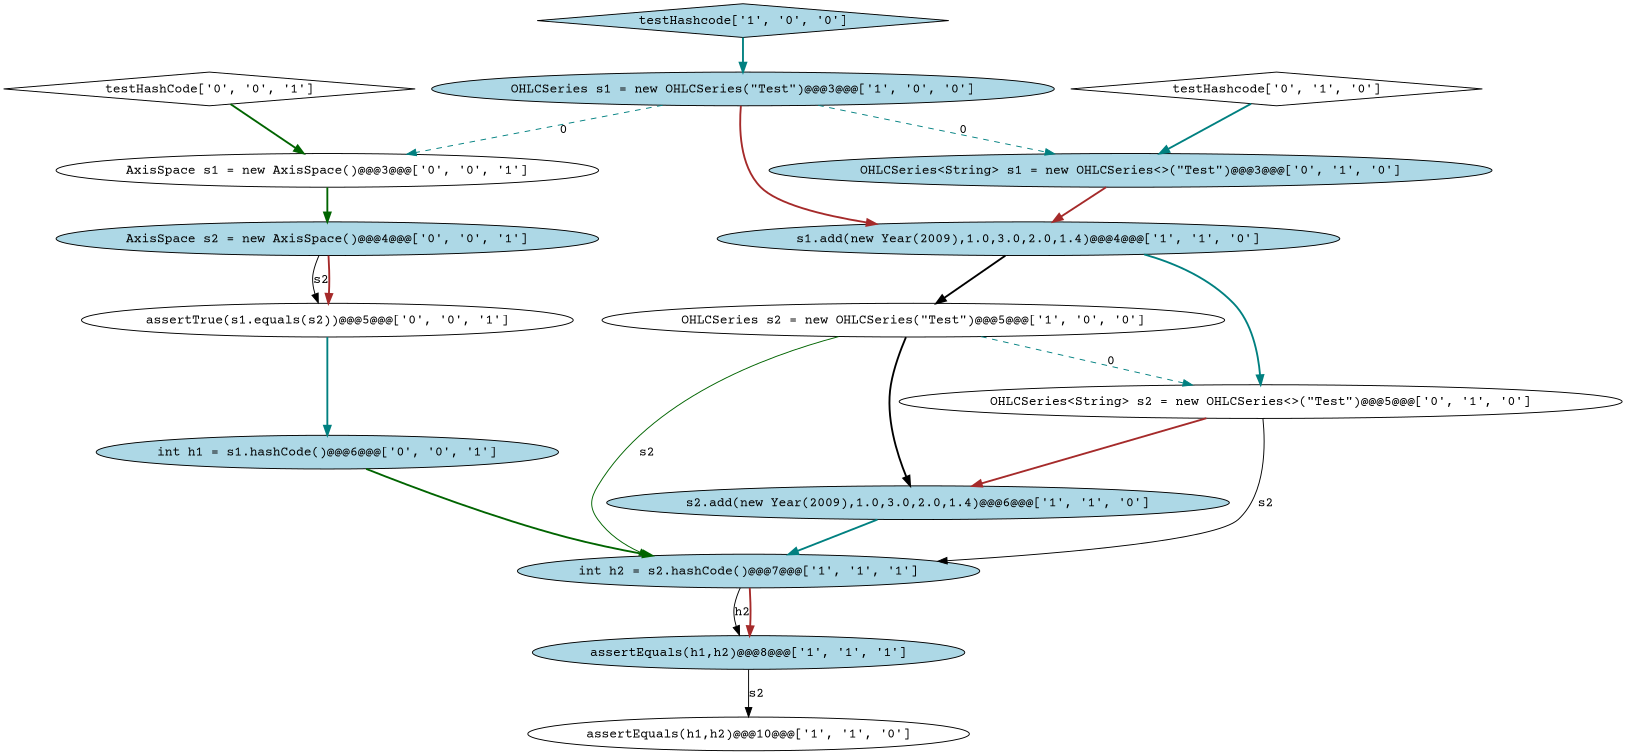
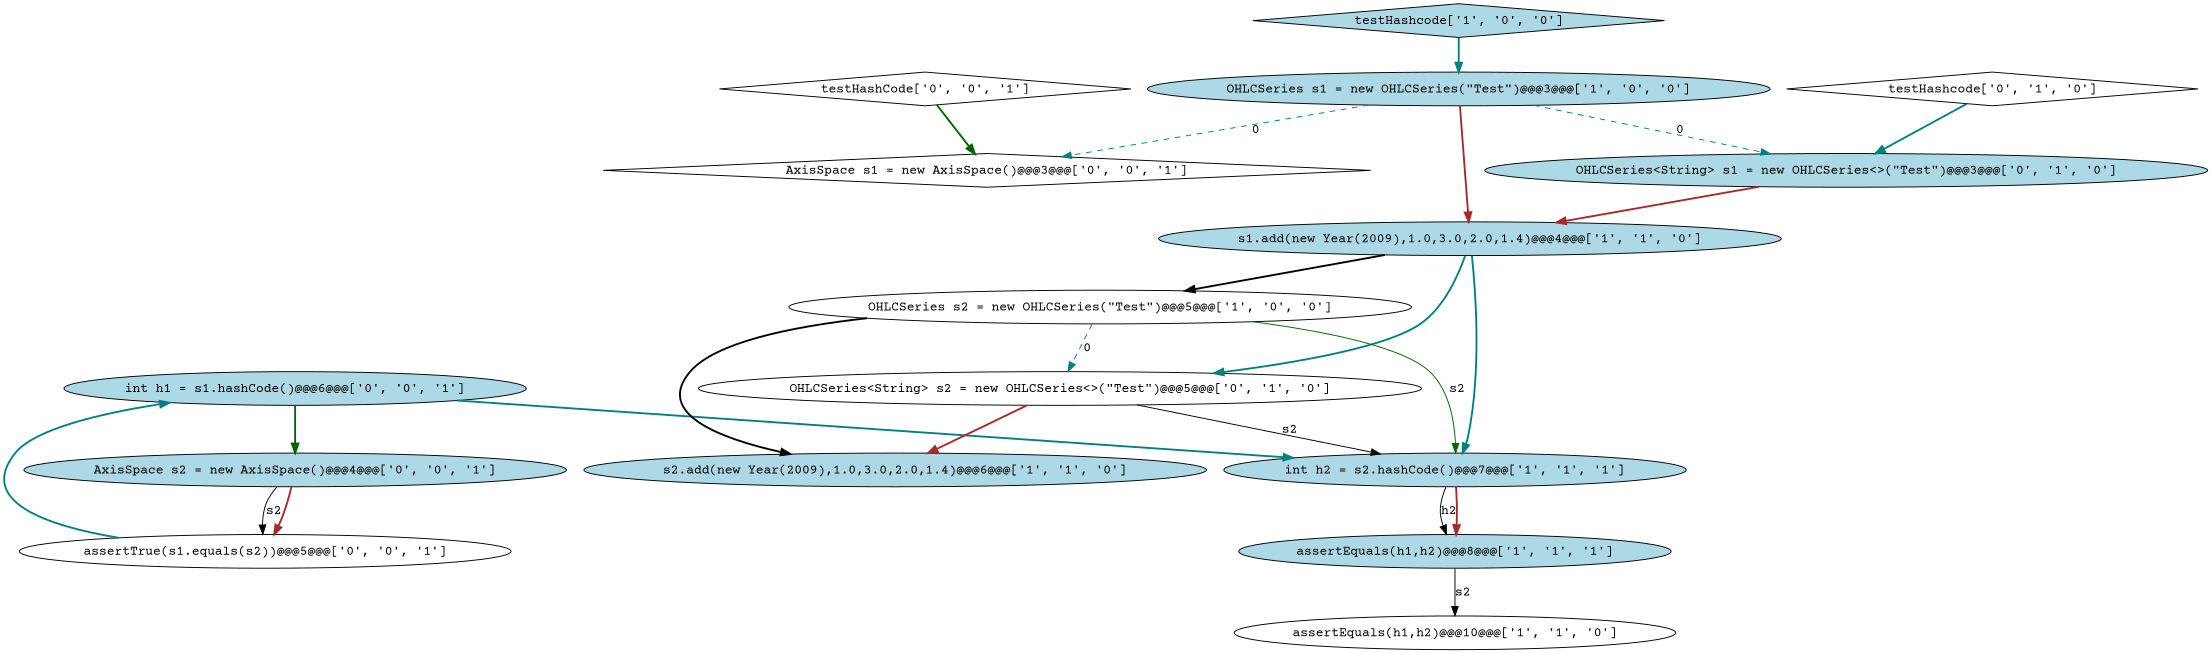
(327, 170) -> (987, 170)
(327, 200) -> (295, 425)
(502, 518) -> (870, 429)
(837, 535) -> (1476, 350)
